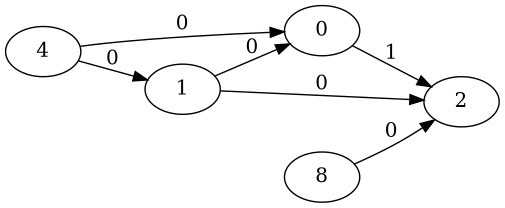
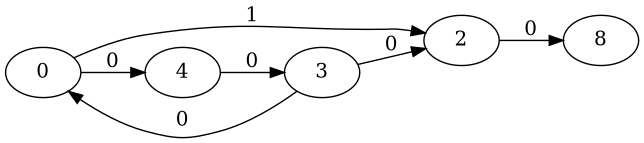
(175, 37) -> (106, 73)
(183, 89) -> (322, 73)
(389, 147) -> (524, 40)
